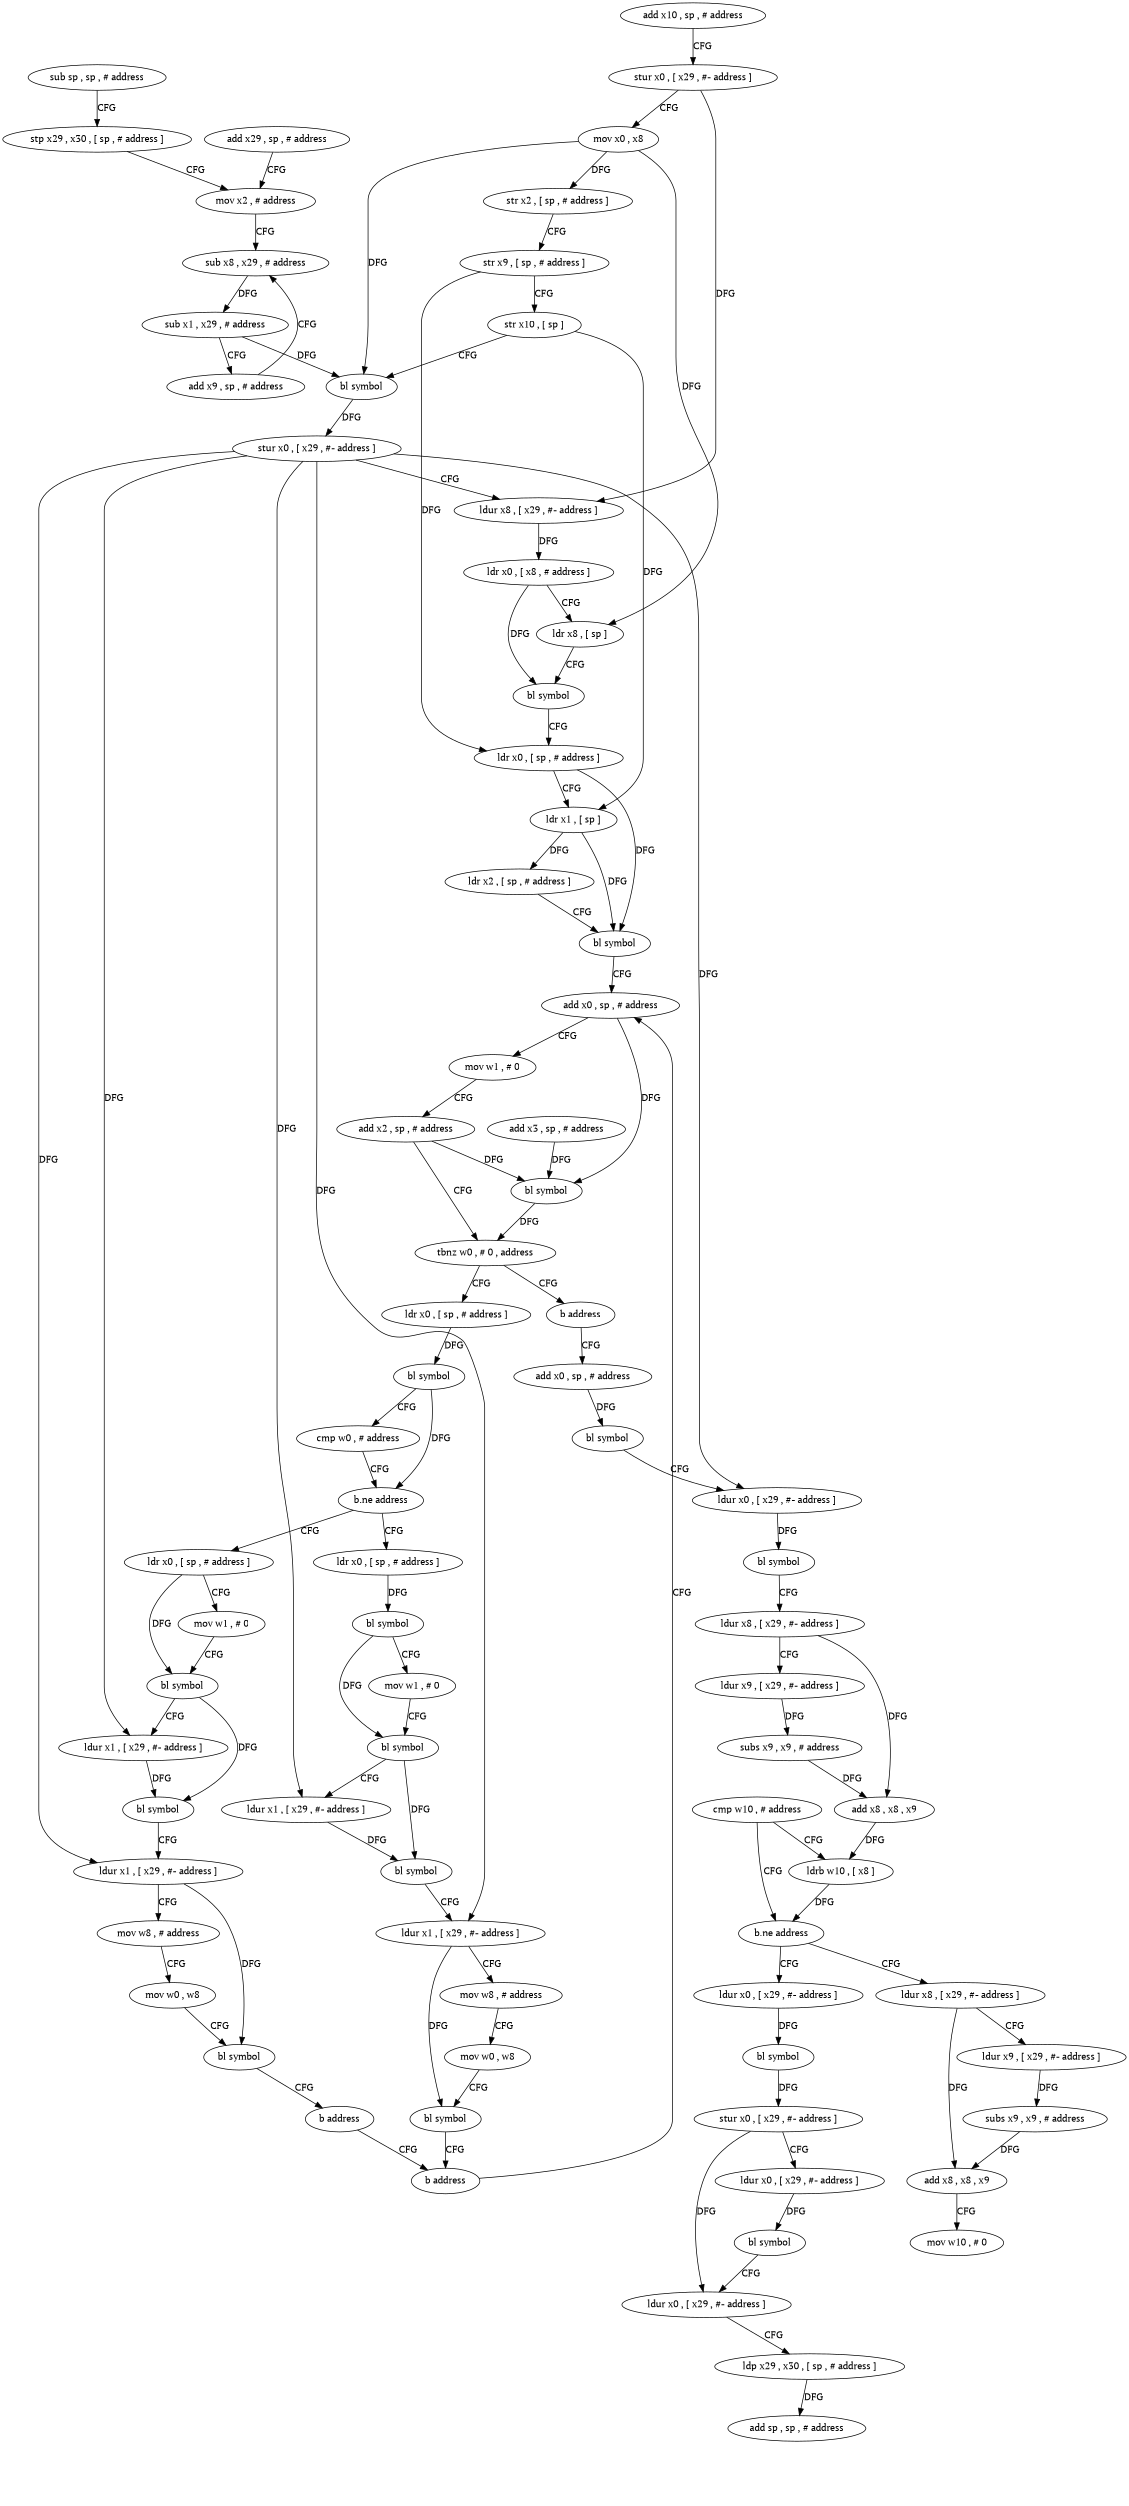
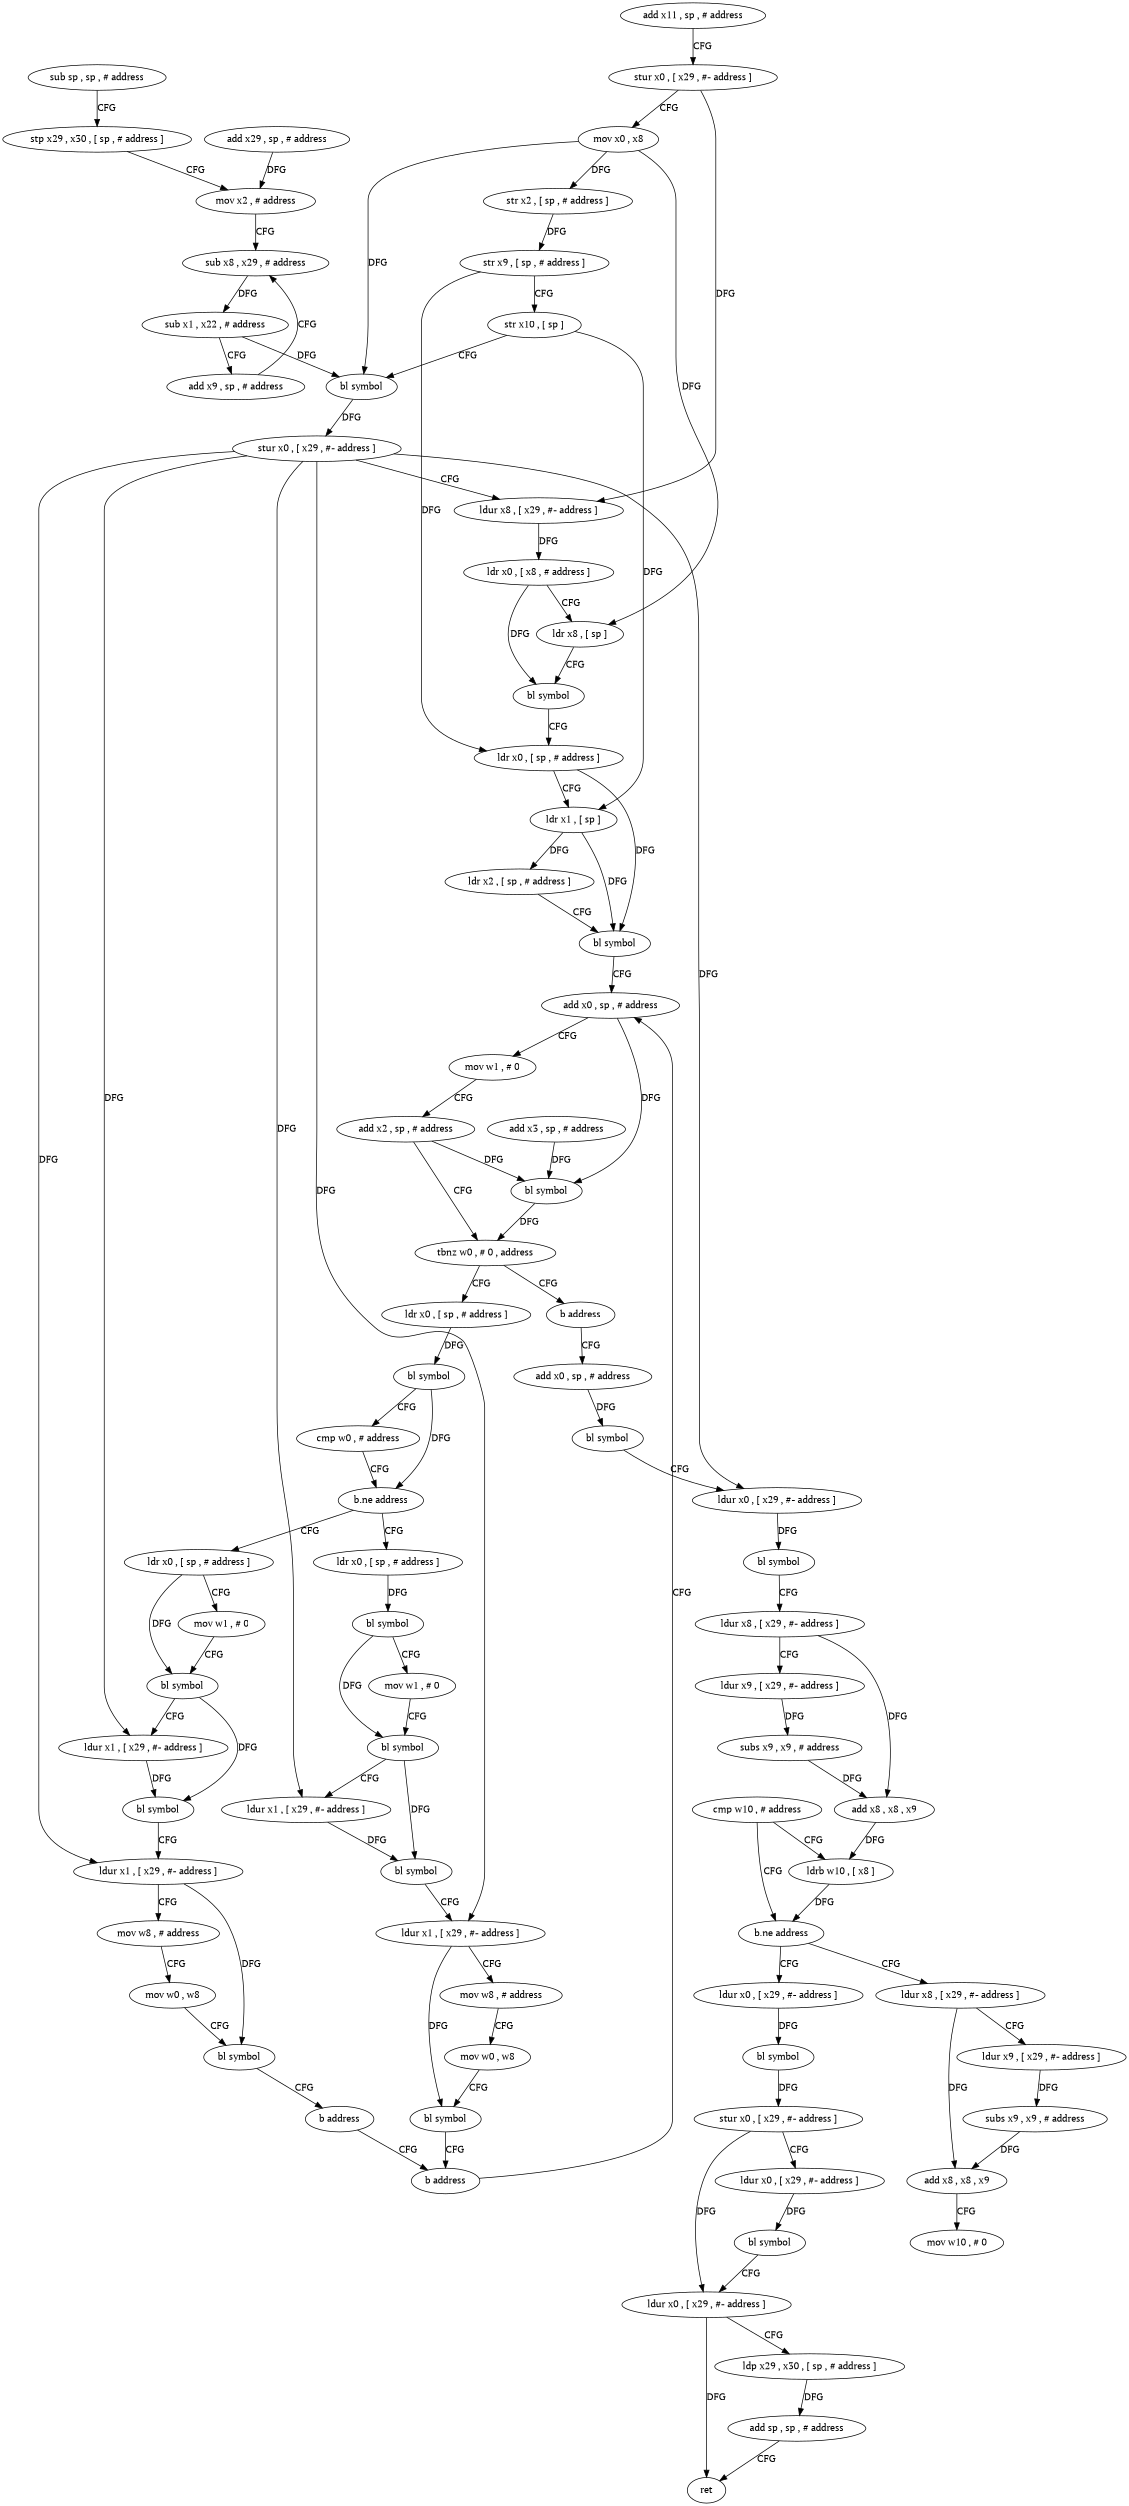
(693, 16) -> (693, 16)
(277, 170) -> (277, 170)
(557, 232) -> (557, 232)
(215, 325) -> (215, 325)
none -> (707, 2490)
